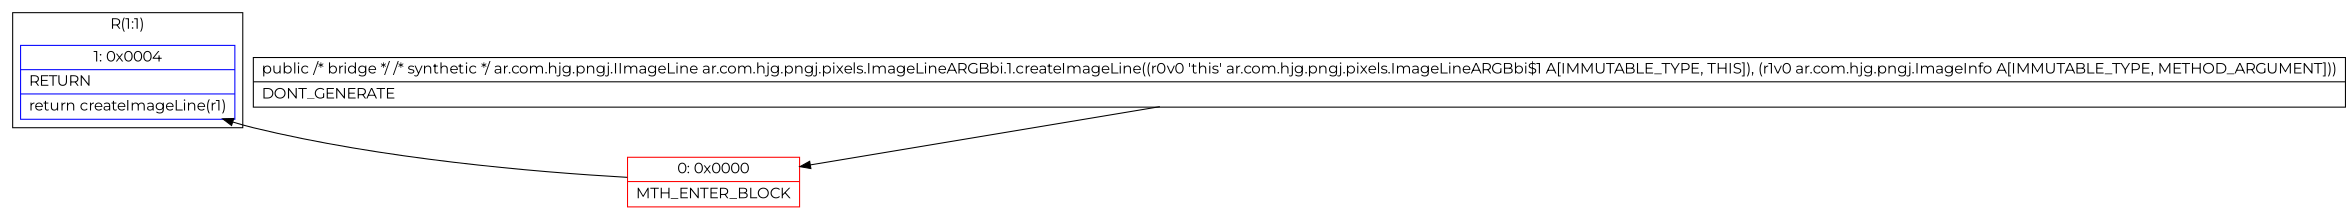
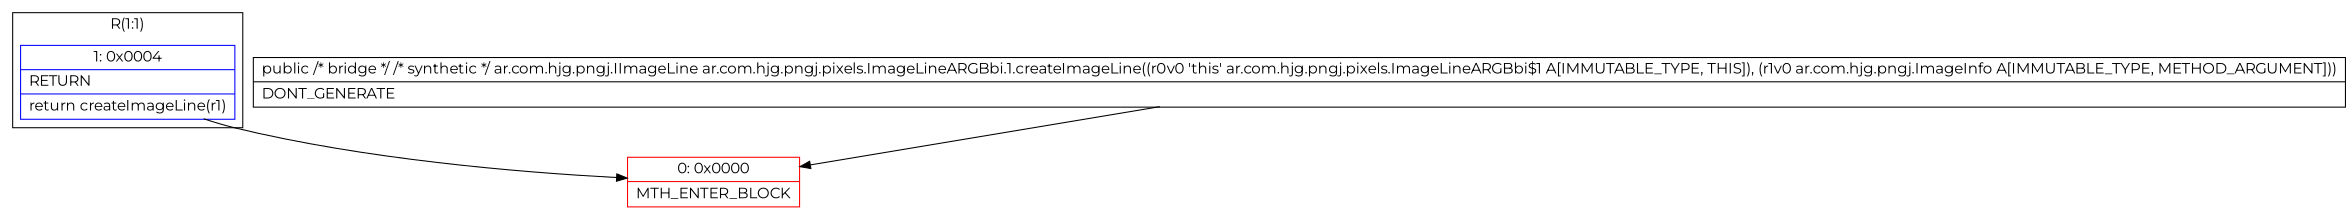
(429, 159) -> (408, 159)
